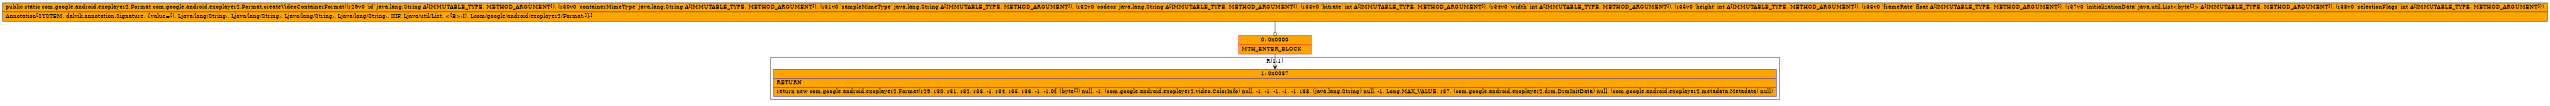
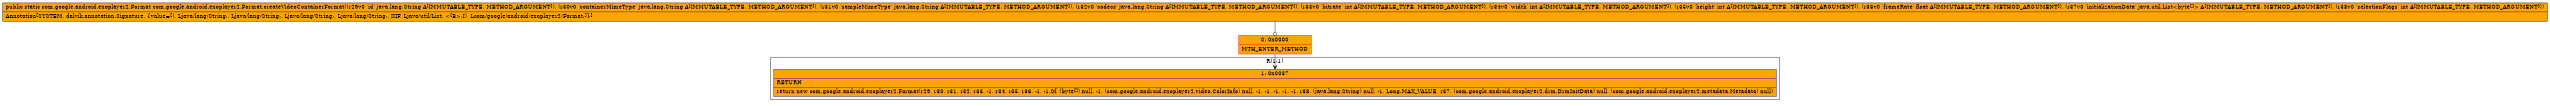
(1272, 49) -> (1275, 49)
